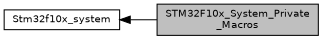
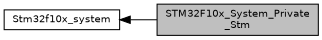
(238, 20) -> (238, 20)
